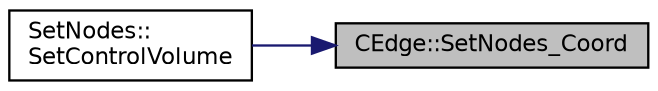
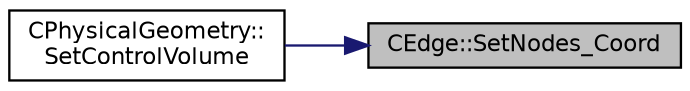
(131, 45) -> (147, 45)
